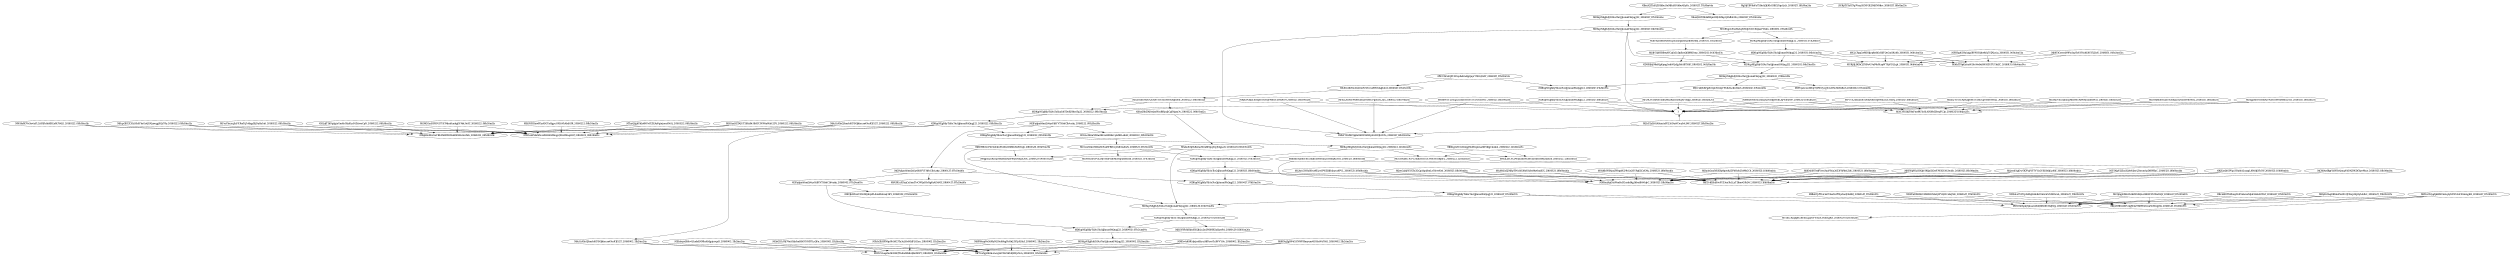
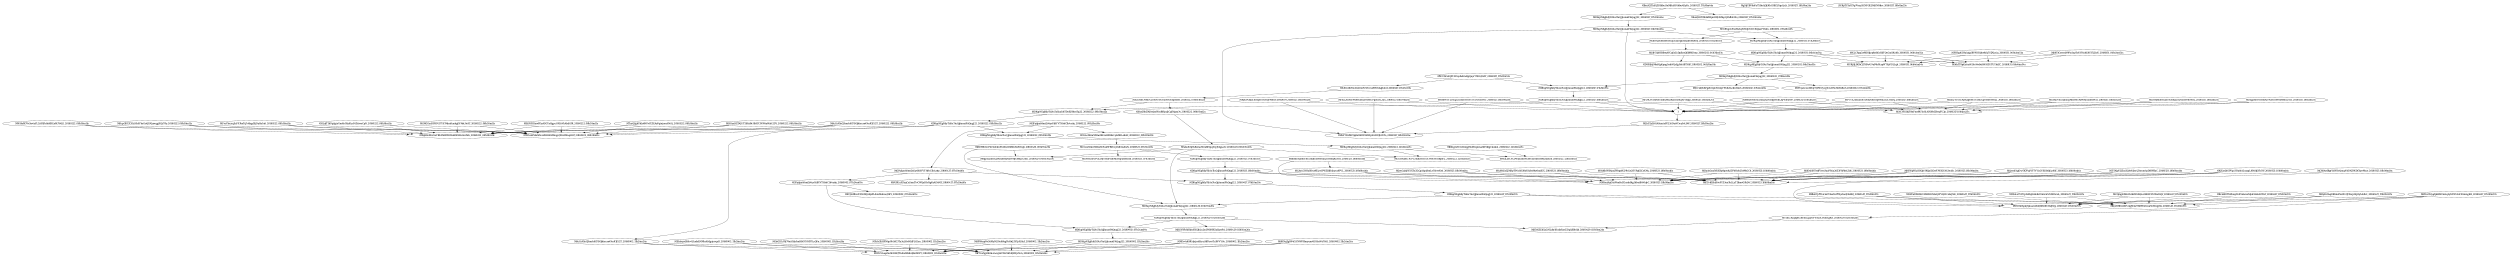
(1686, 41) -> (1686, 41)
(1677, 59) -> (1706, 35)
none -> (1573, 93)
(1169, 100) -> (1169, 100)
(1679, 118) -> (1677, 117)
none -> (514, 129)
(1462, 152) -> (1323, 153)
(1301, 153) -> none
(1017, 159) -> (1017, 159)
(1994, 165) -> (1329, 164)
(881, 194) -> (881, 194)
(1984, 199) -> (1900, 180)
none -> (1568, 230)
